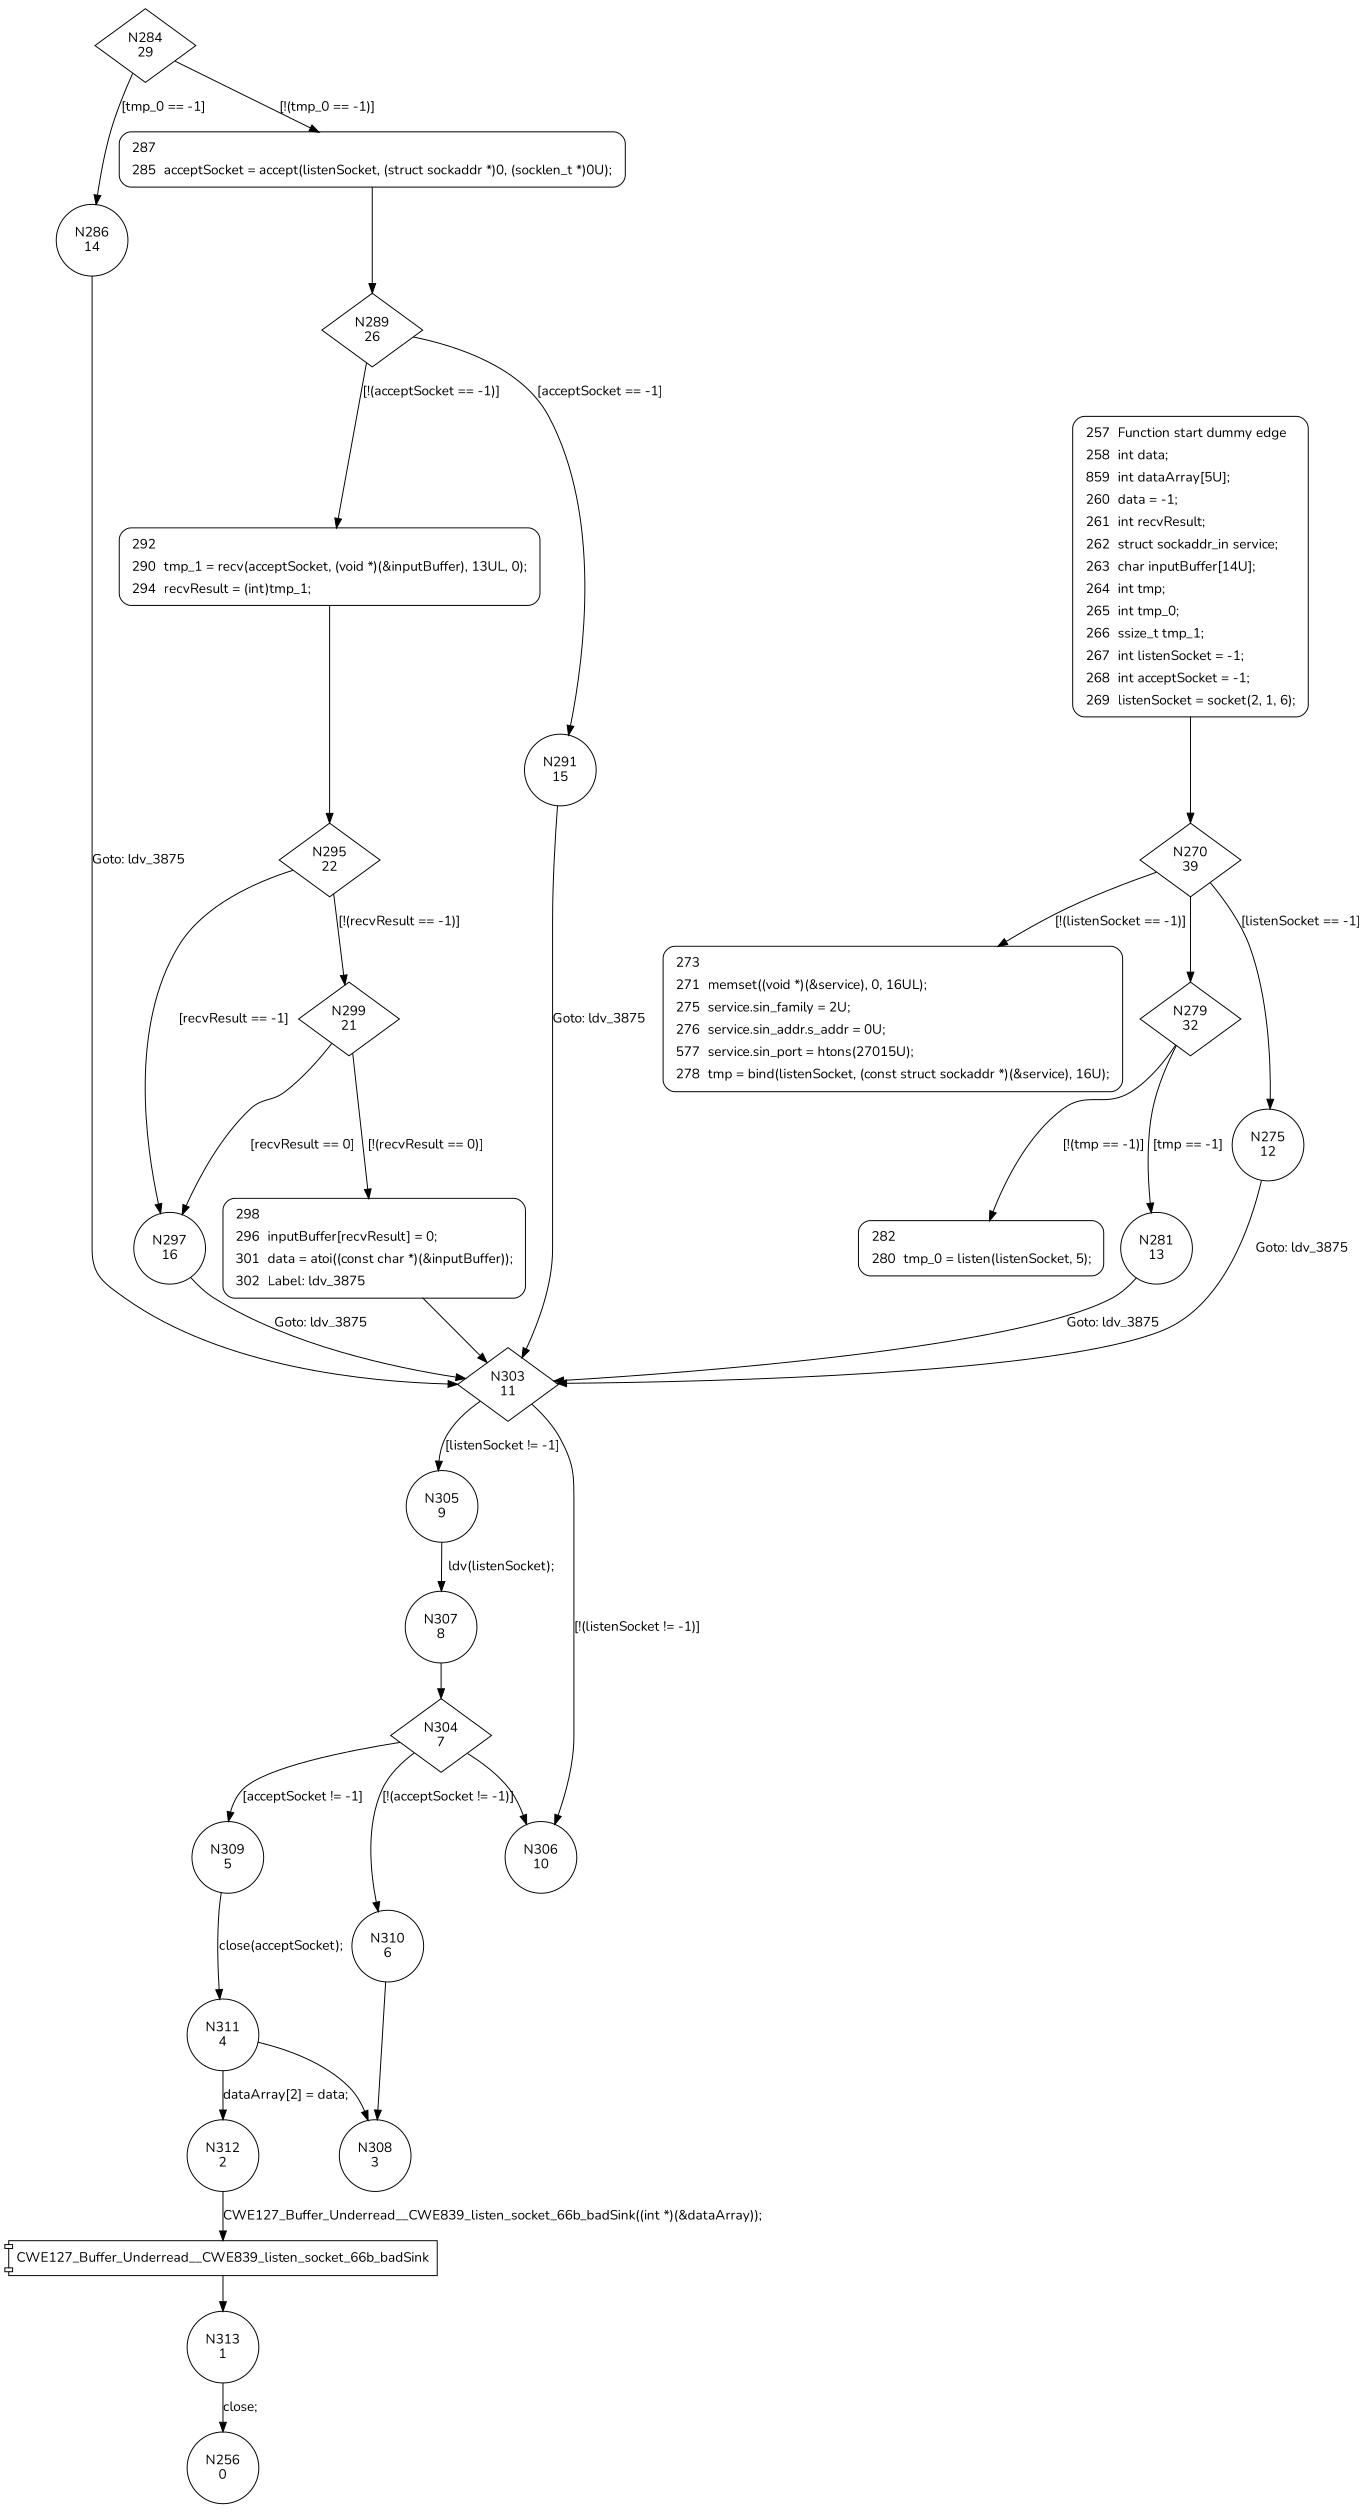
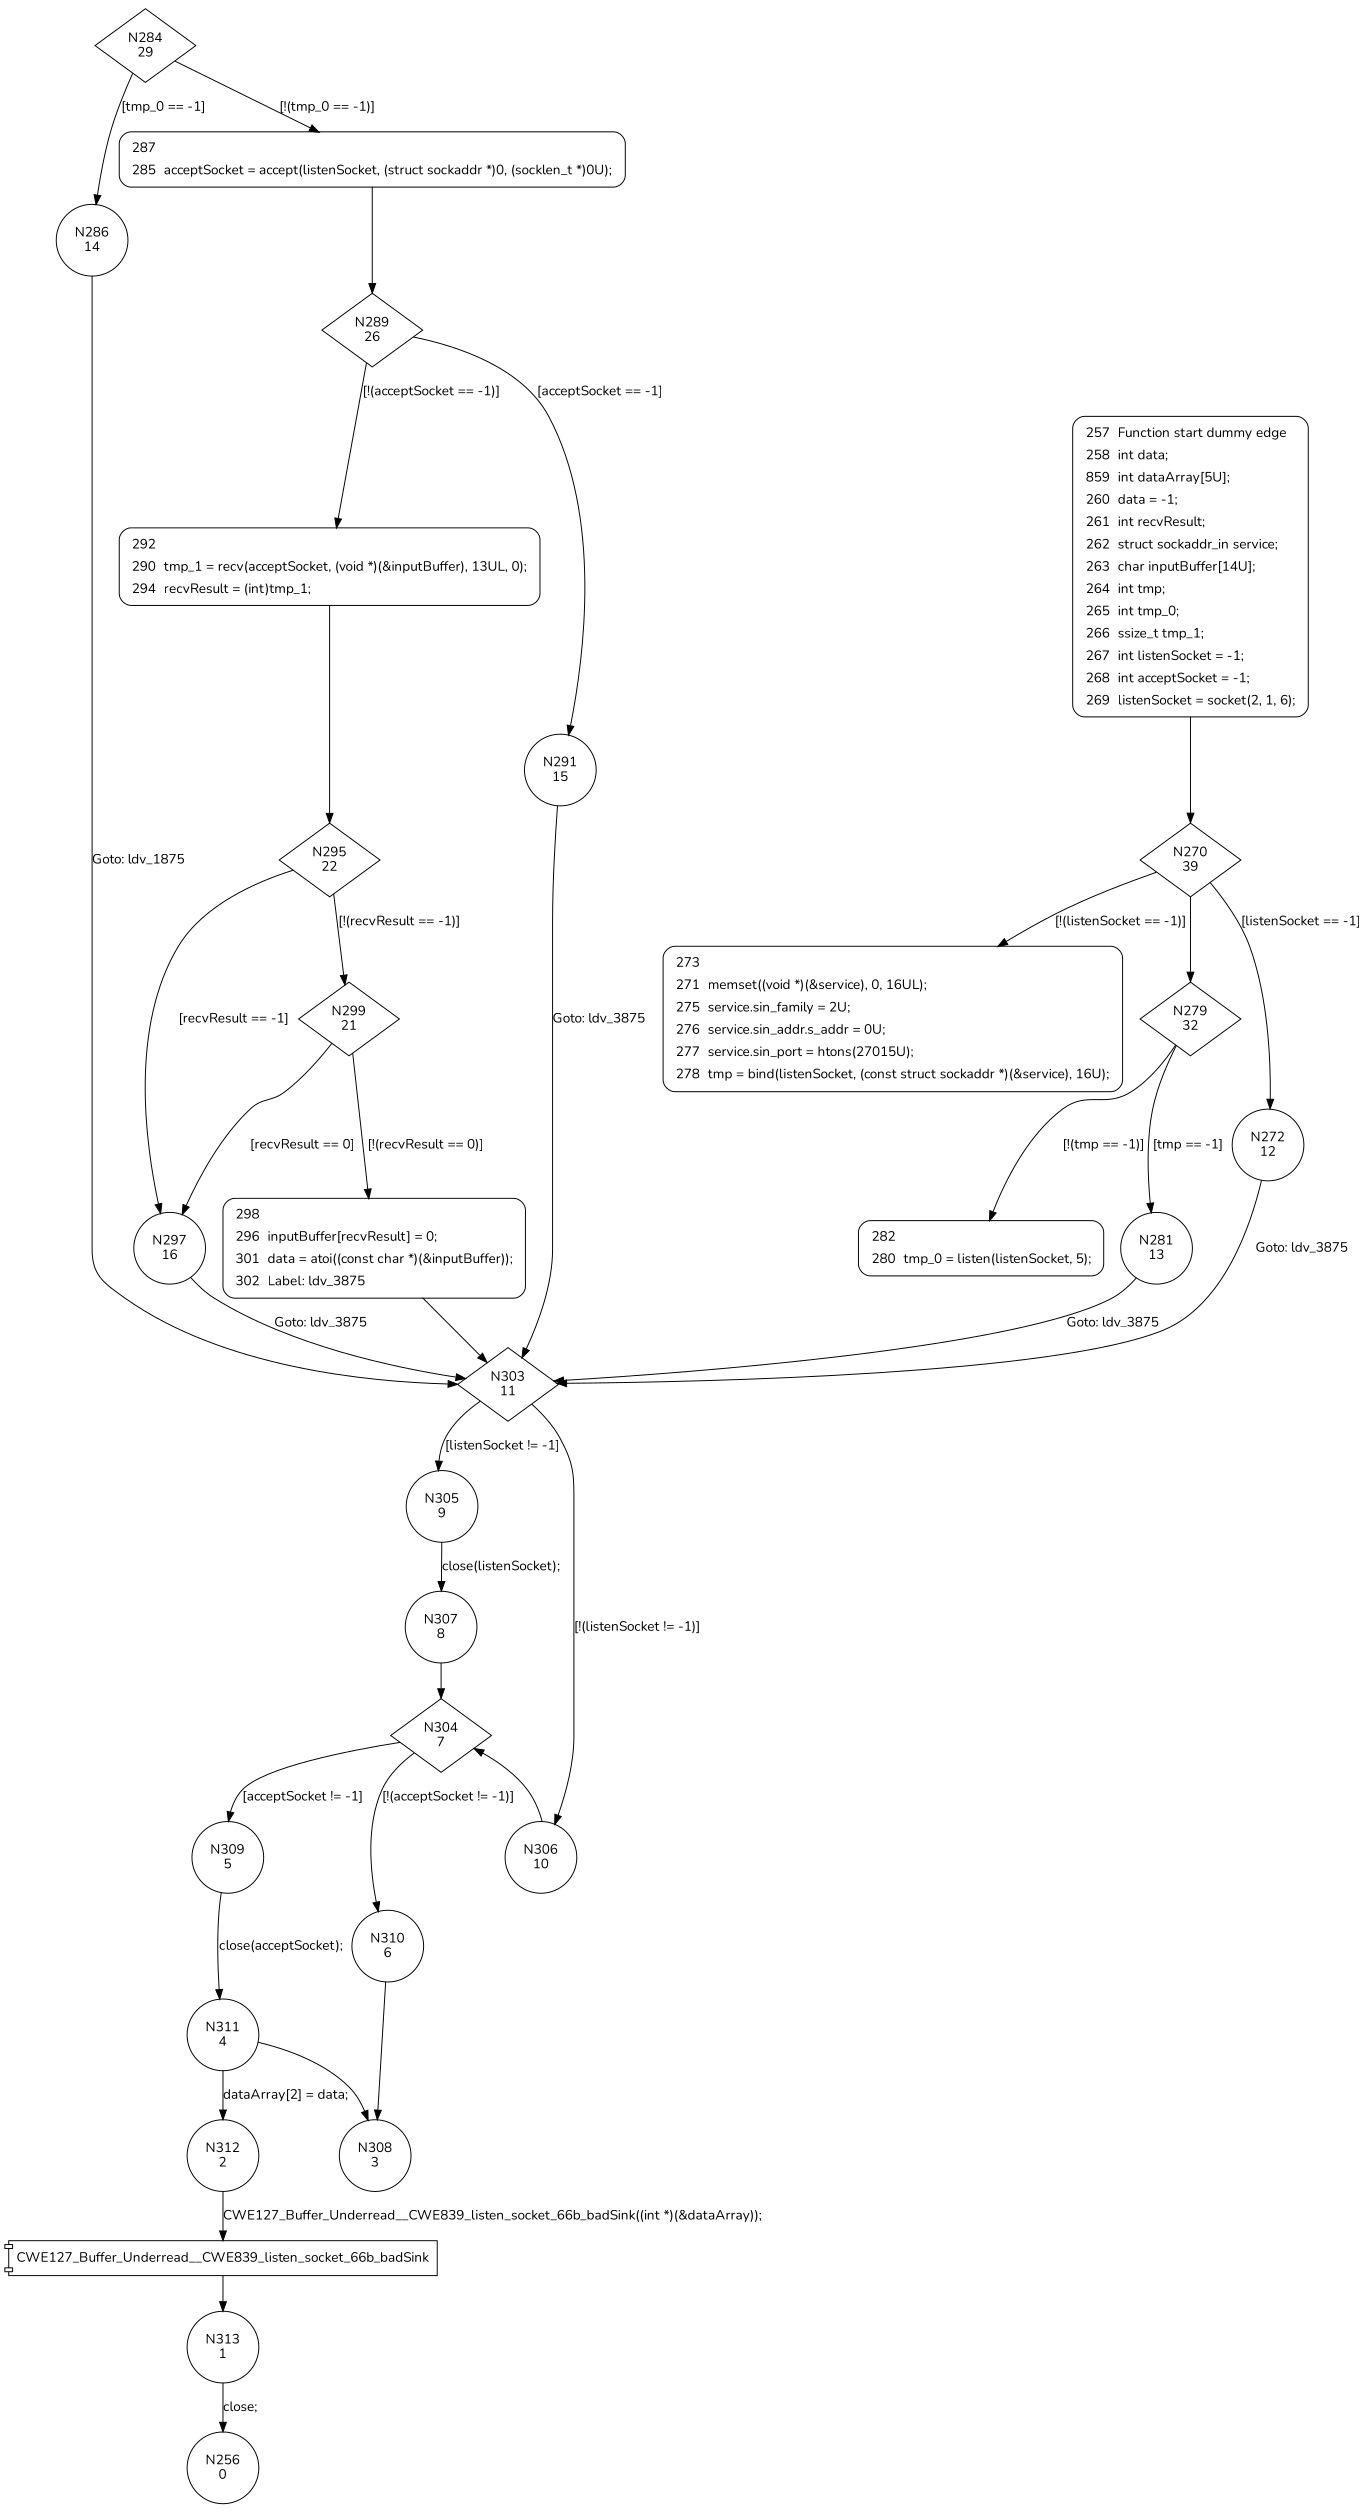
(139, 860) -> (139, 860)
(688, 1052) -> (688, 1052)
(1268, 1145) -> (1268, 1145)
(501, 1567) -> (501, 1567)
(501, 1779) -> (520, 1781)
